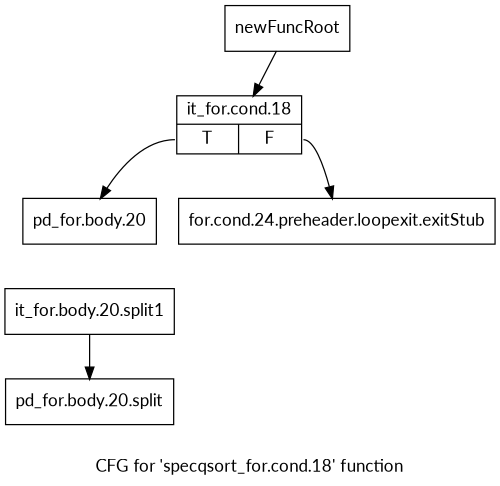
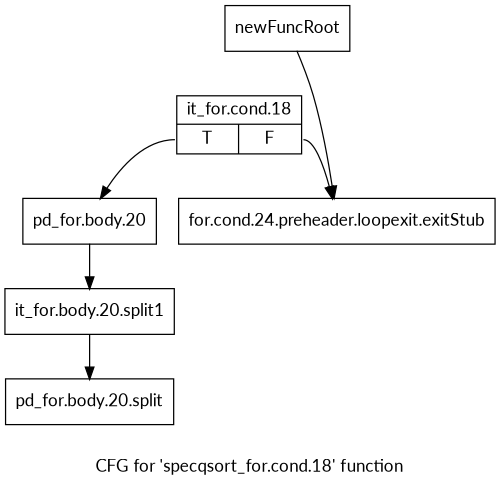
(268, 68) -> (319, 117)
none -> (90, 260)
